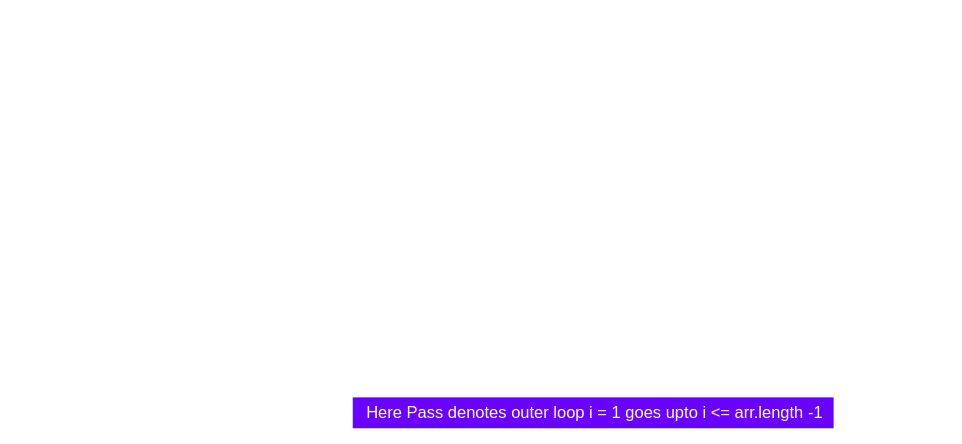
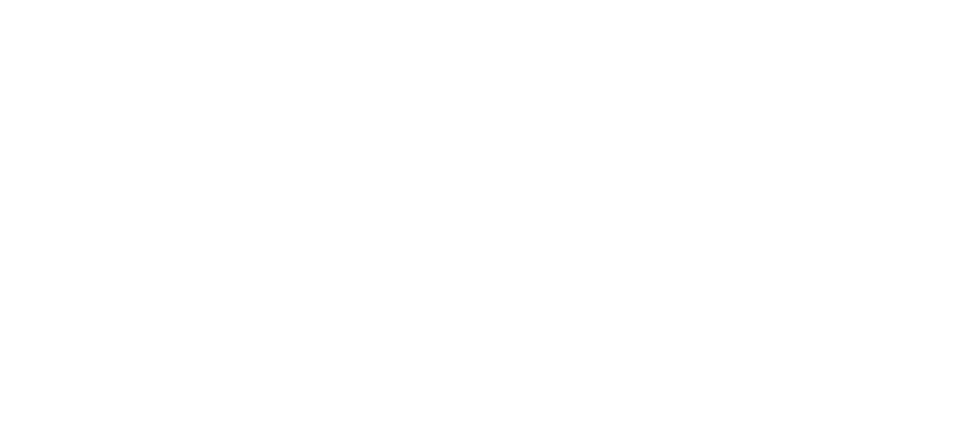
(593, 413) -> none
